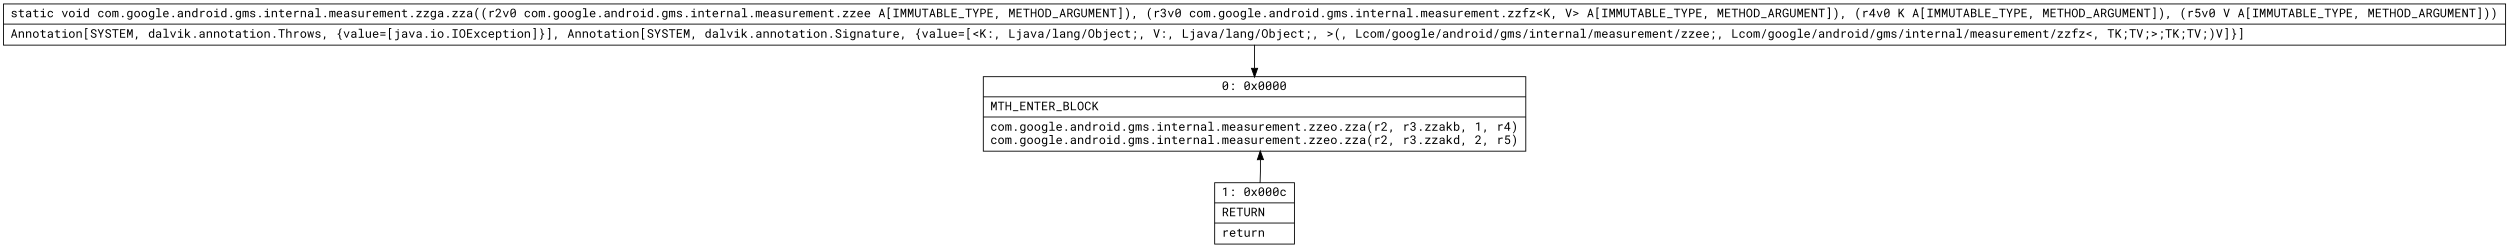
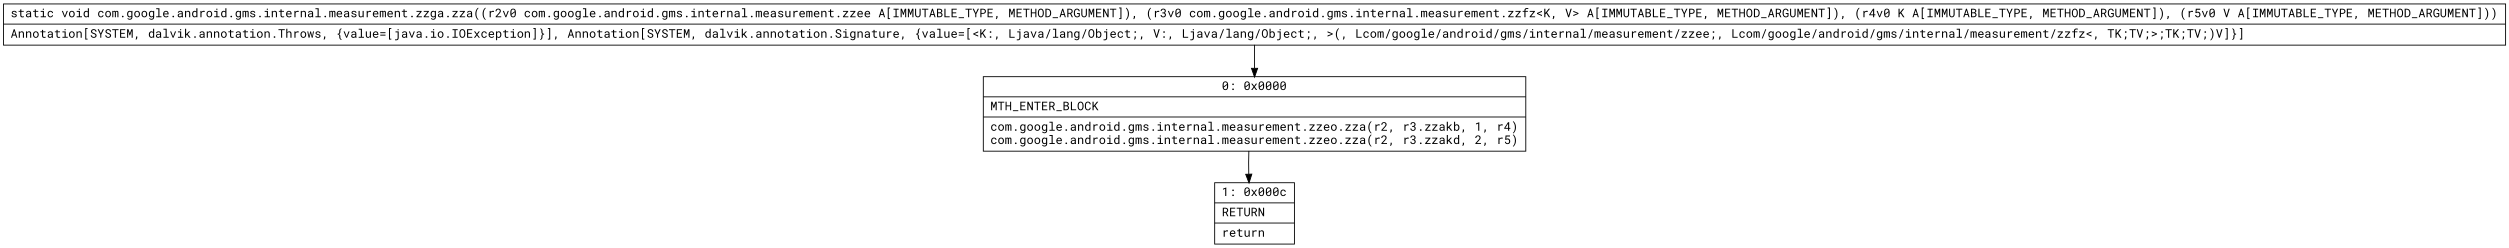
(1260, 171) -> (1249, 163)
